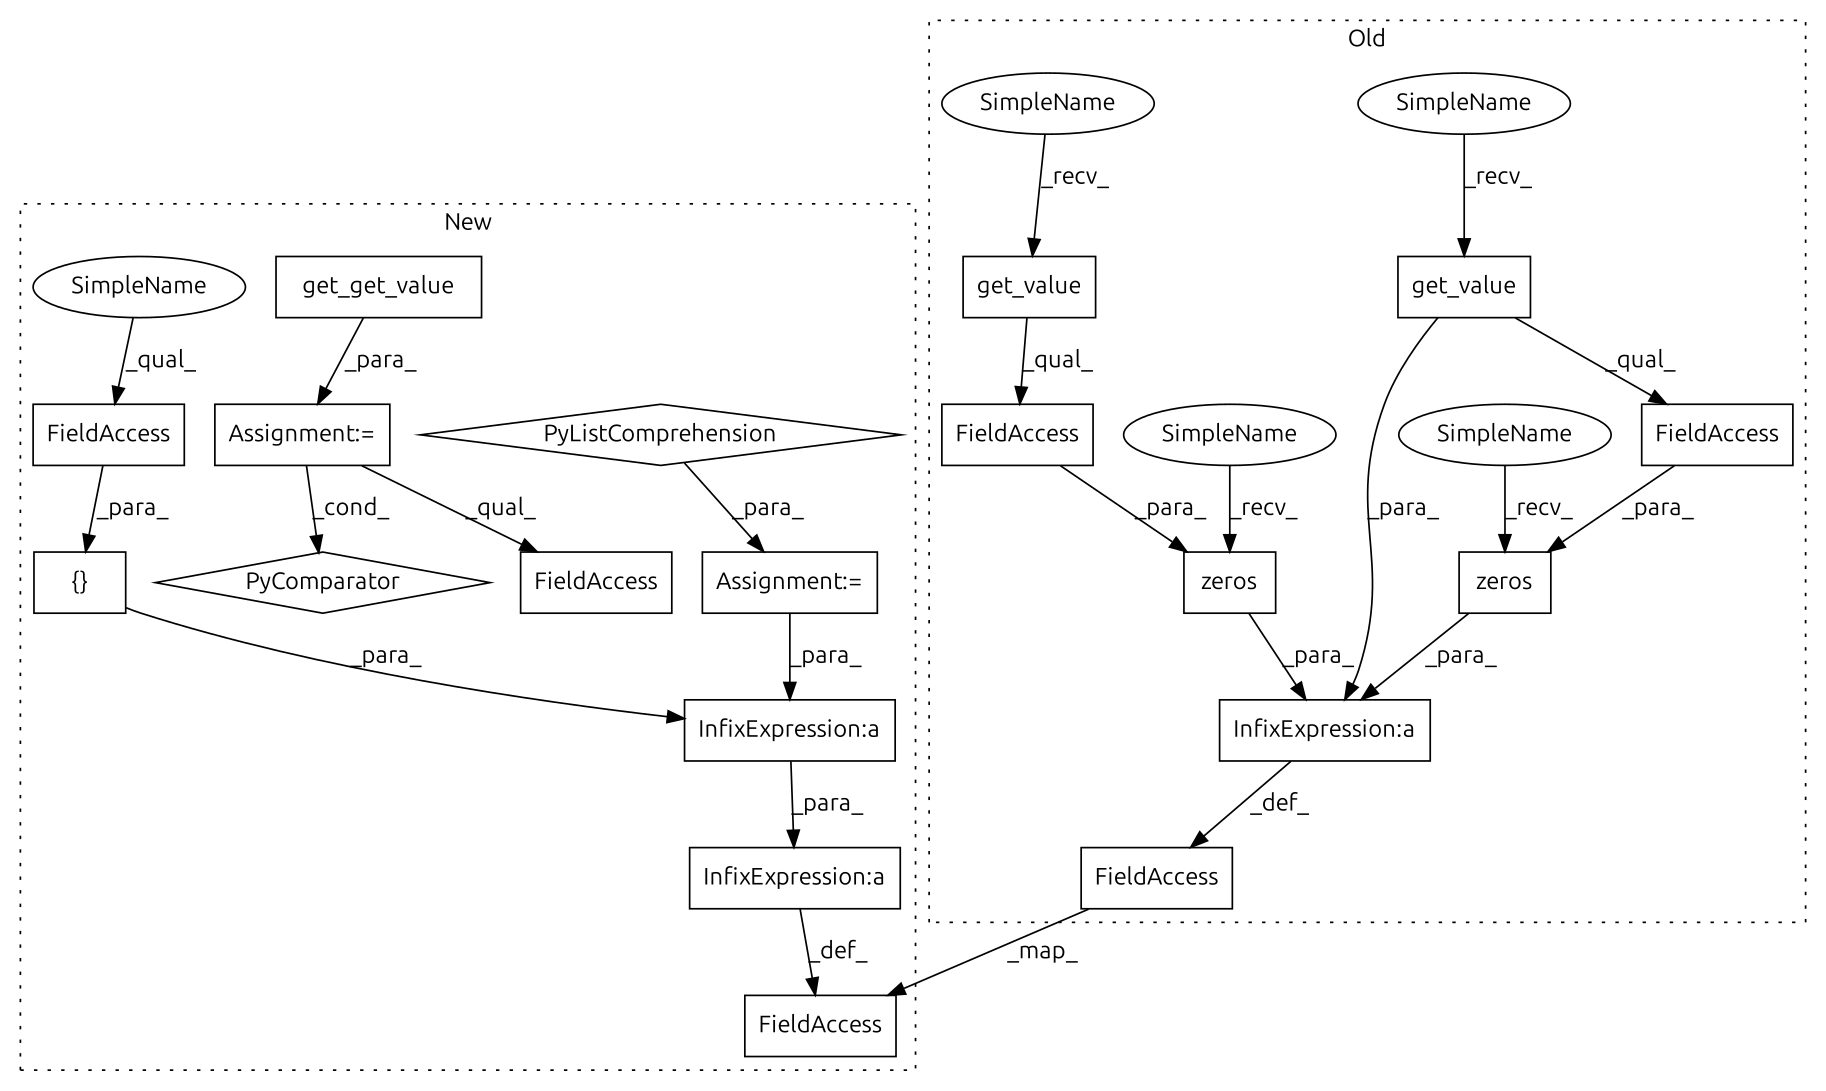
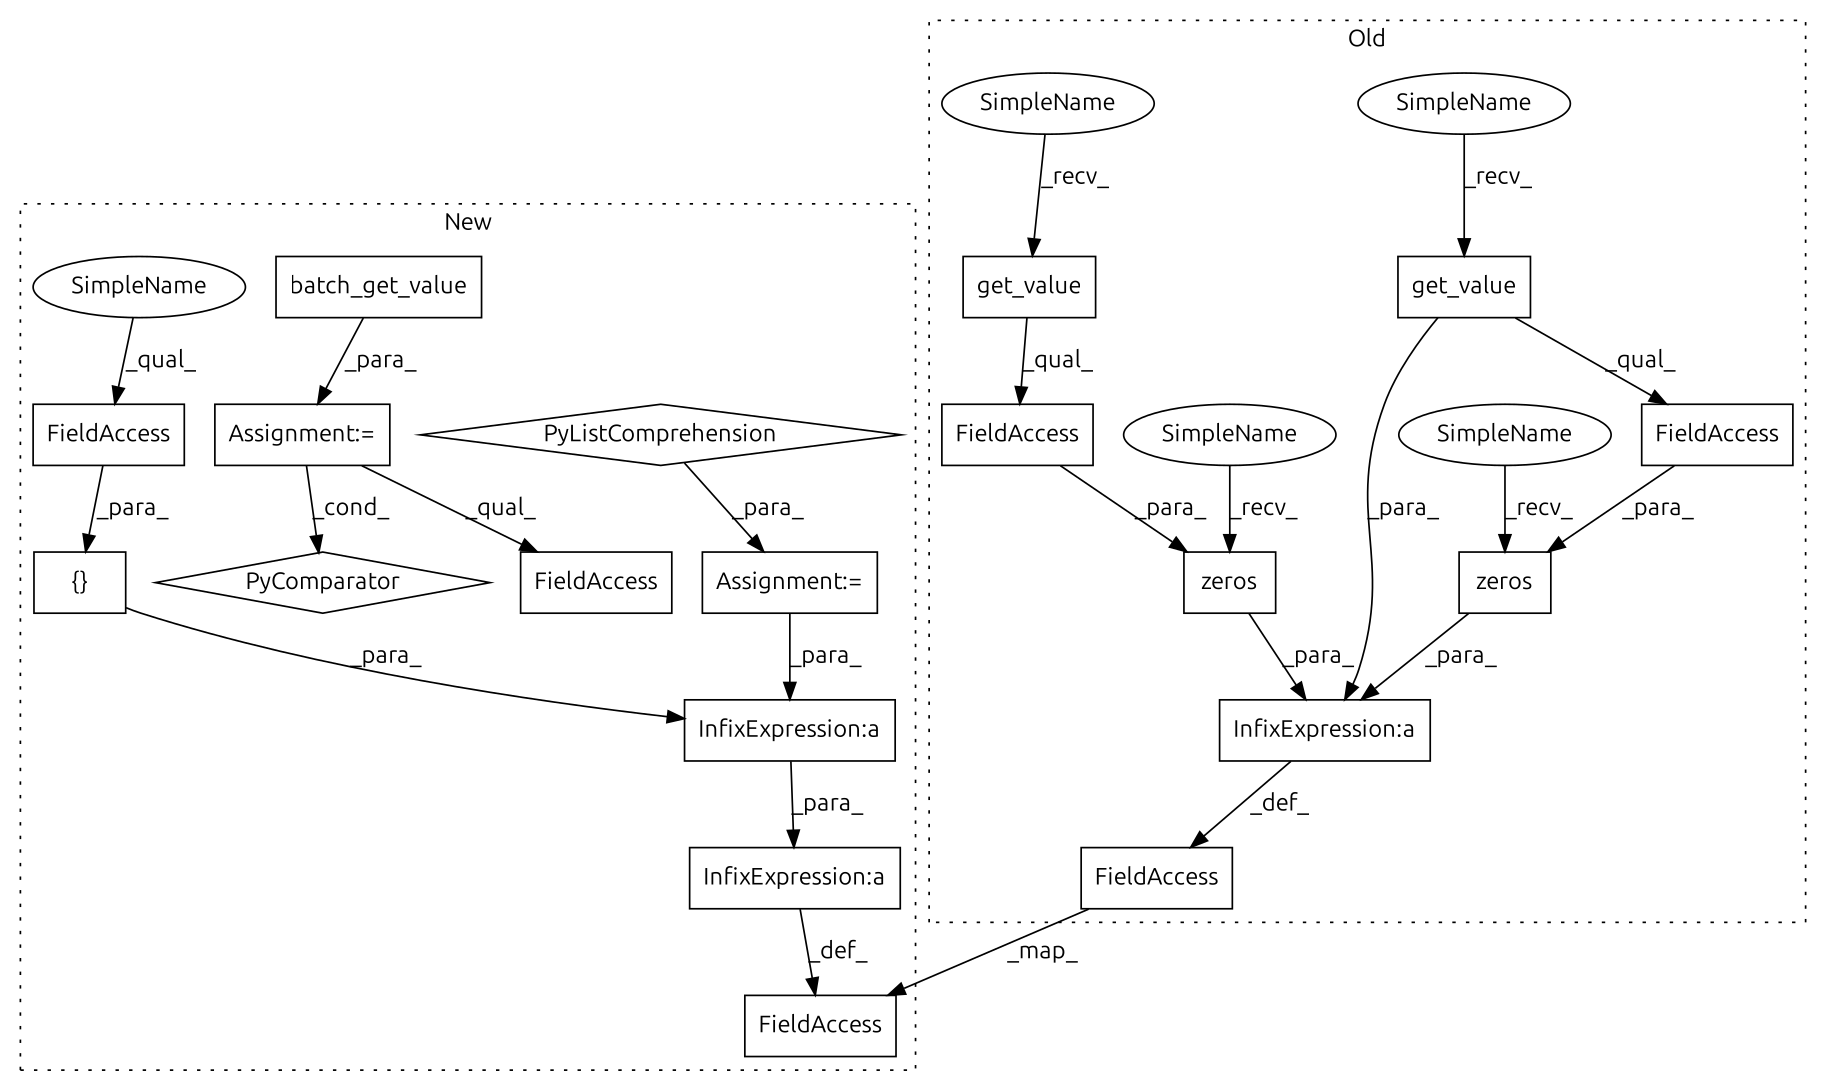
(379, 287) -> (379, 287)
